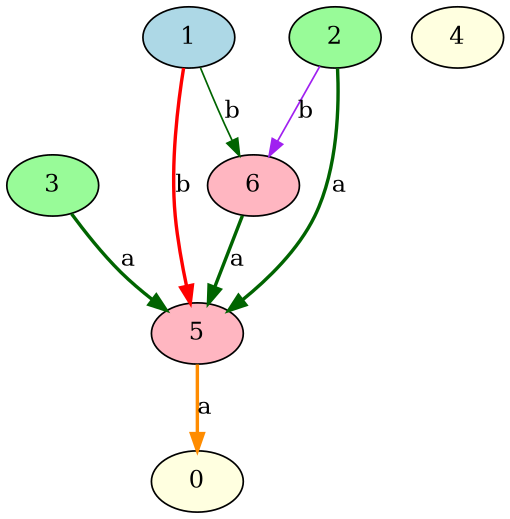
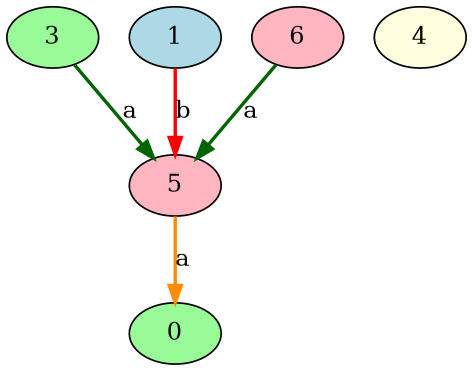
(335, 37) -> none
(216, 104) -> none
(197, 481) -> (175, 333)
